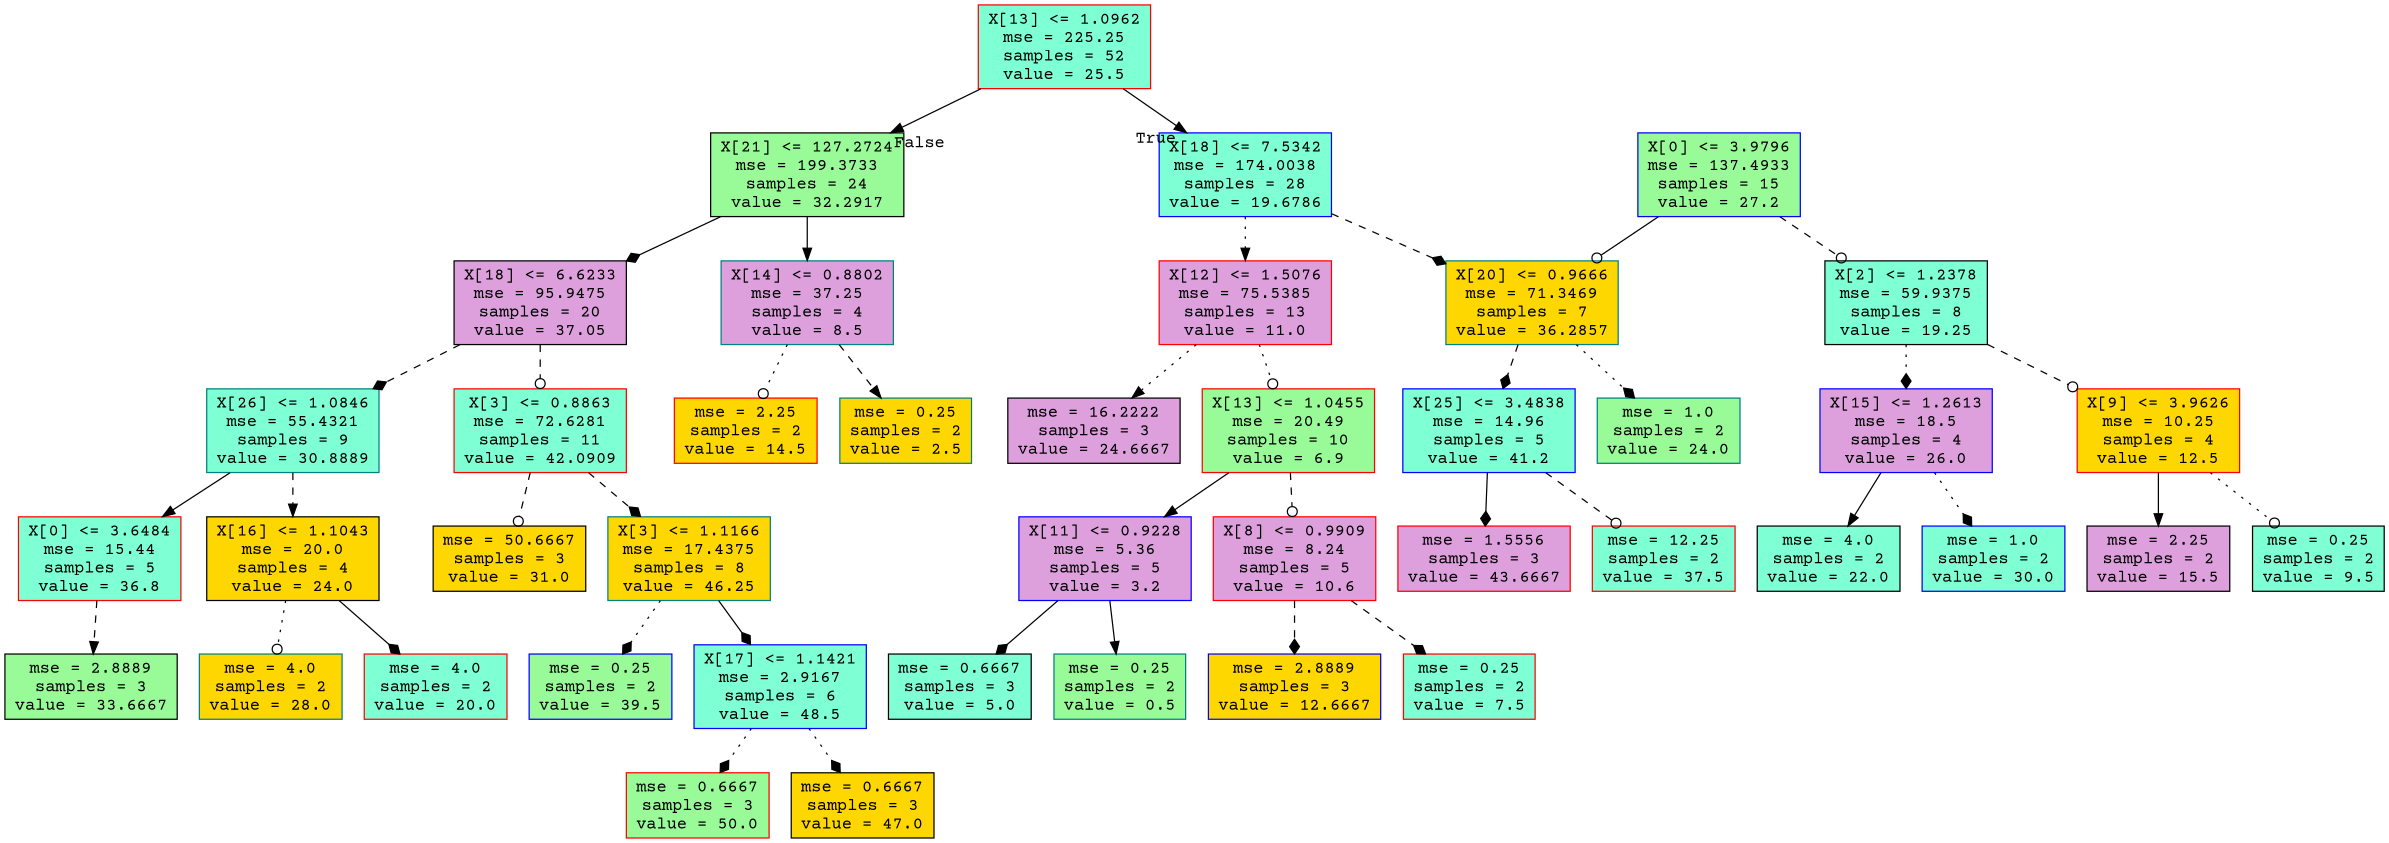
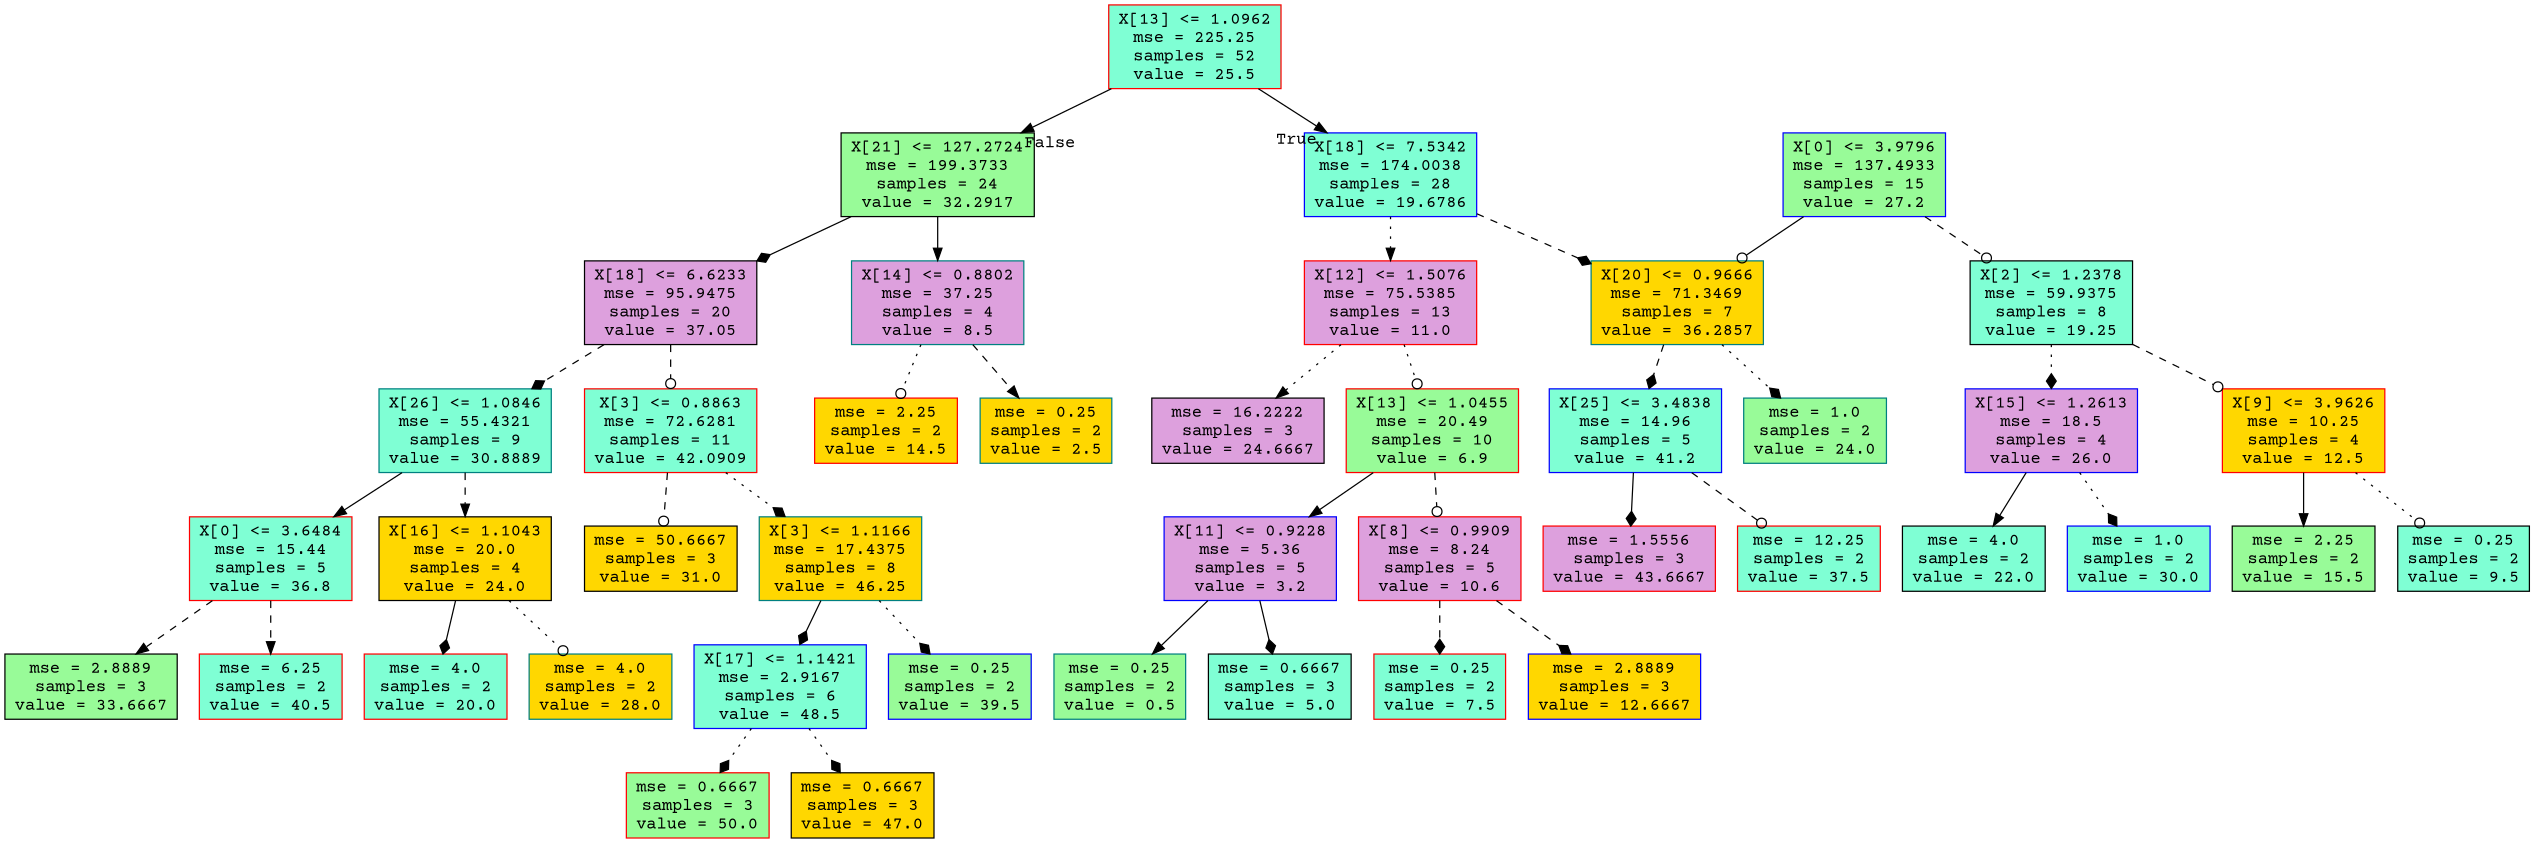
(609, 490) -> (749, 490)
(2158, 559) -> (2304, 559)
none -> (271, 687)
